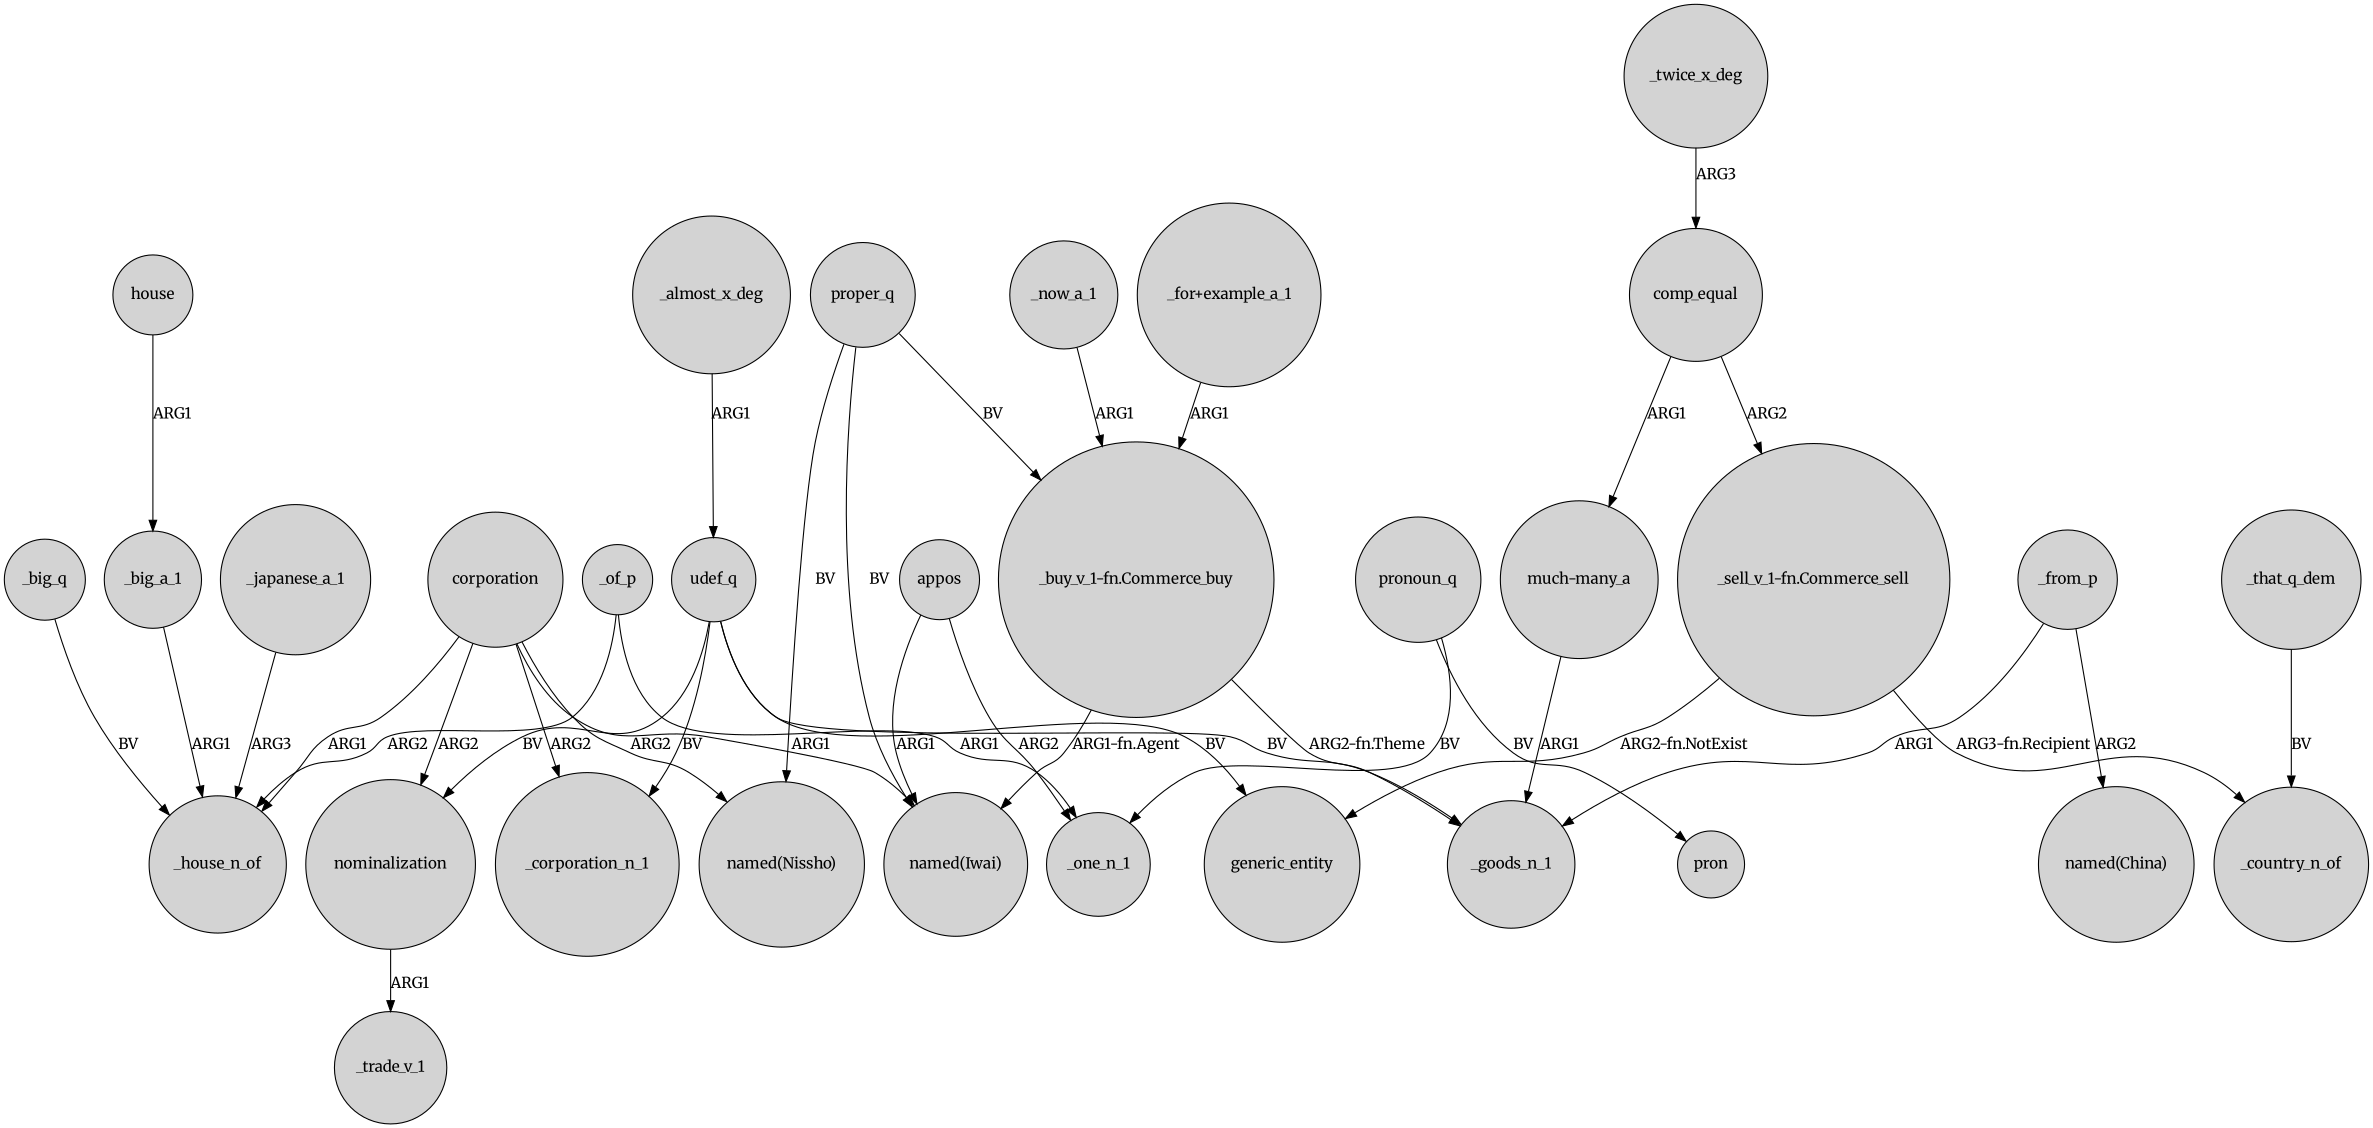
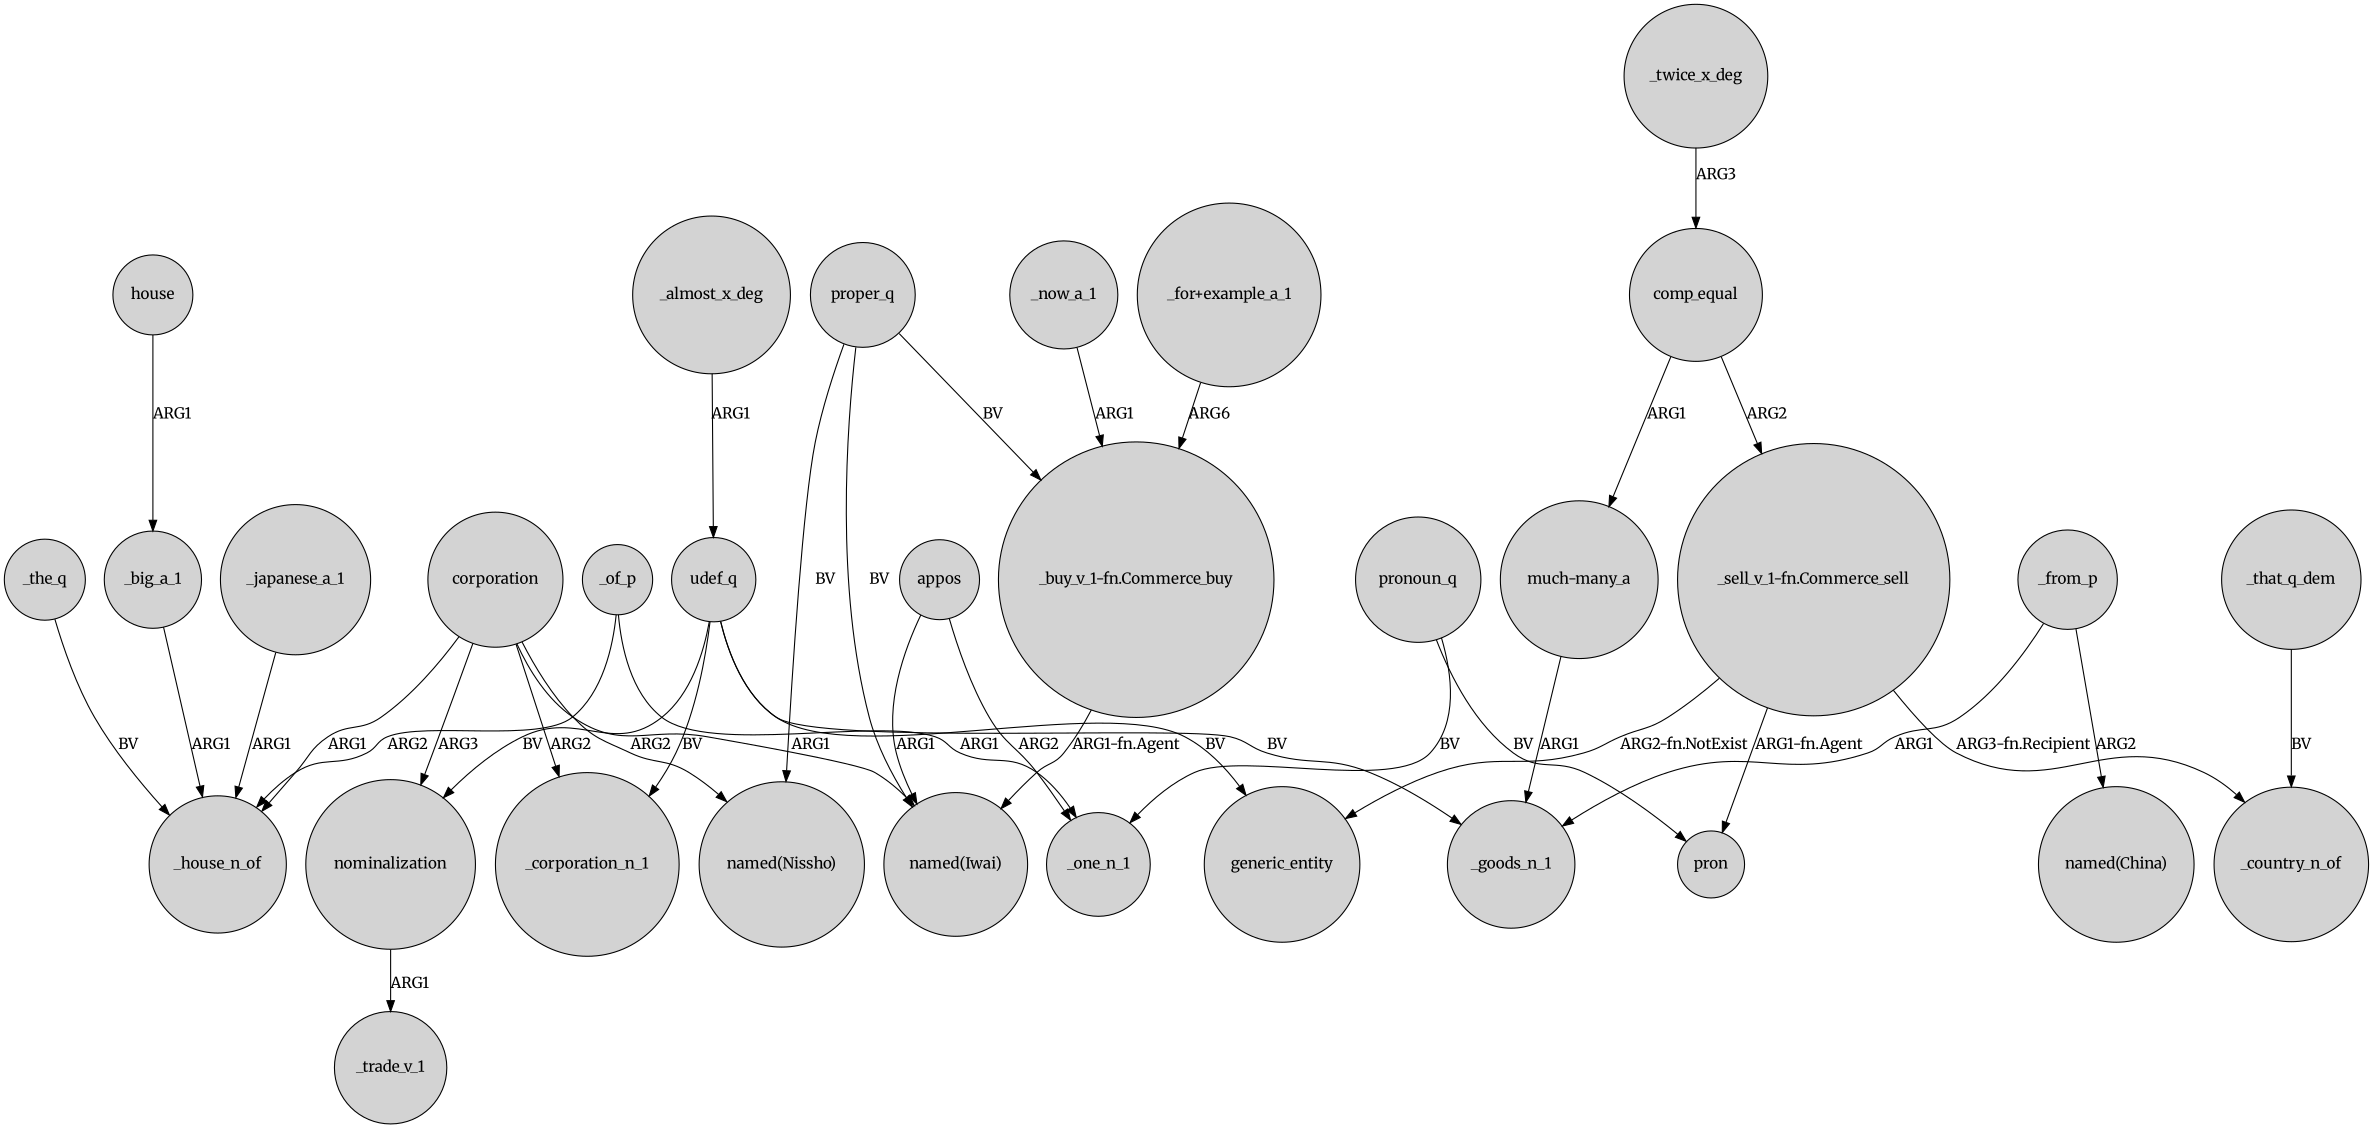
(1210, 414) -> (1210, 414)
(45, 580) -> (45, 580)
(272, 745) -> (272, 745)
(459, 745) -> (459, 745)
(1308, 752) -> none
none -> (1745, 771)
